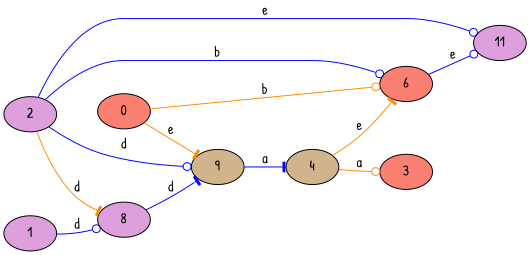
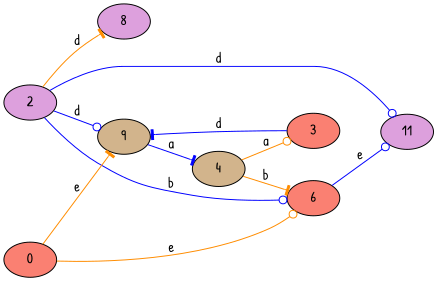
(265, 11) -> (219, 59)
(265, 90) -> (171, 248)
(359, 126) -> (266, 176)
(171, 197) -> (221, 132)
(30, 233) -> none
